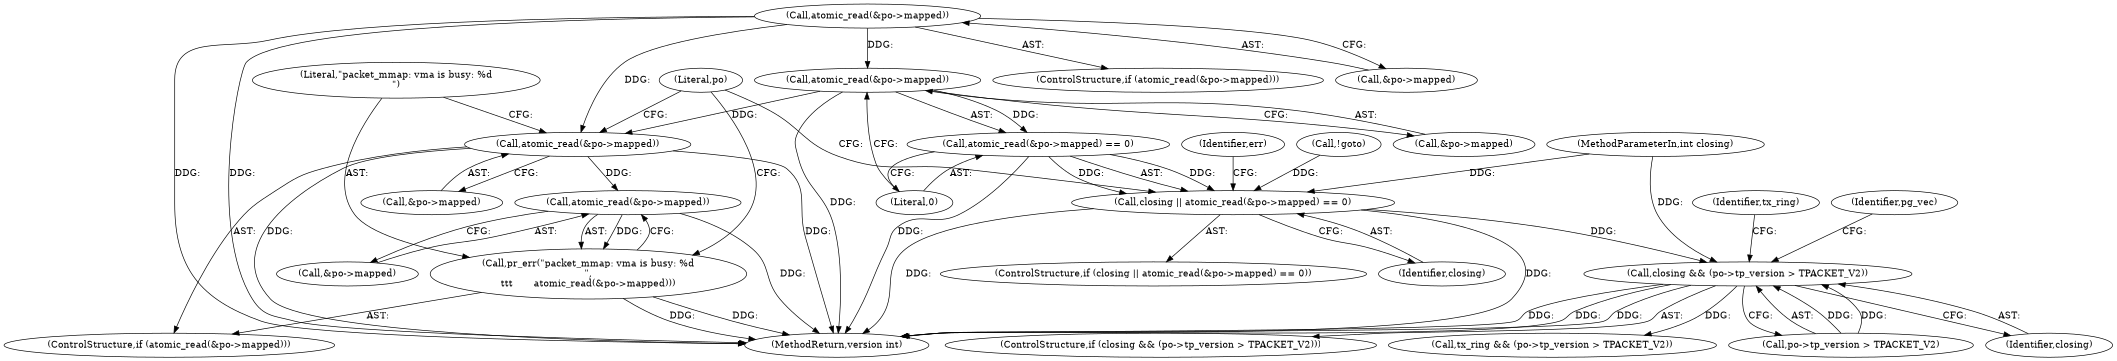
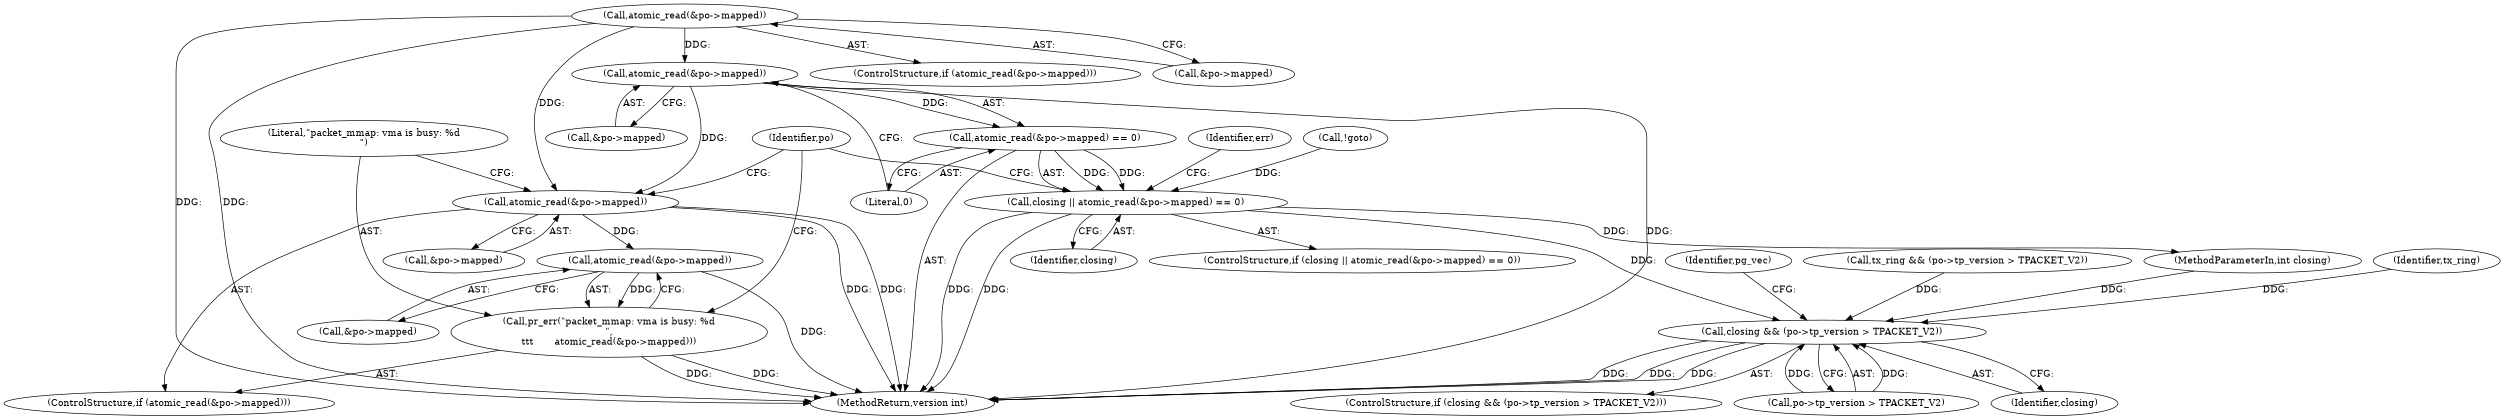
(701, 80) -> (801, 138)
(1452, 173) -> (1722, 246)
(912, 232) -> (937, 261)
(1766, 232) -> (2277, 290)
(1698, 317) -> (1898, 295)
